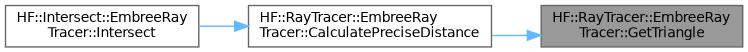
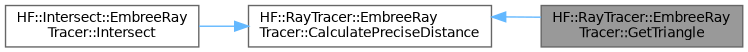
(509, 36) -> (523, 17)
